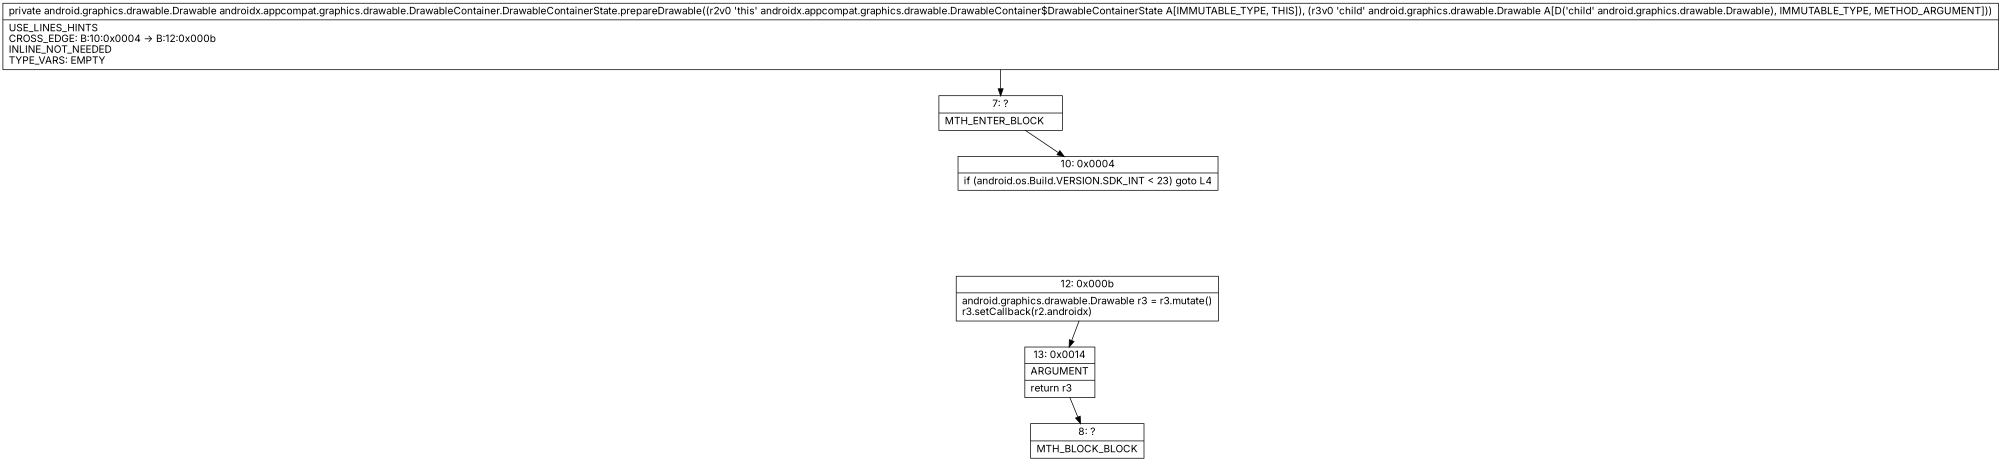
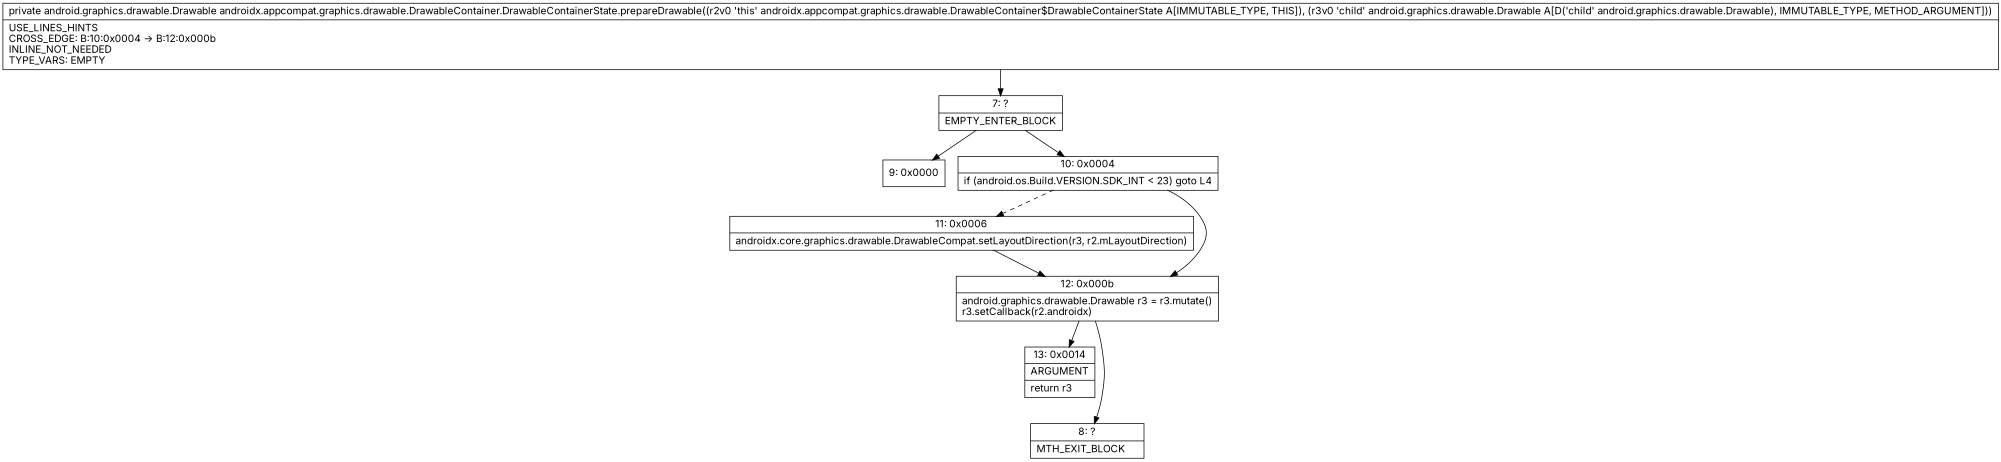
(995, 121) -> (1001, 121)
none -> (914, 173)
none -> (1206, 228)
none -> (962, 233)
(1074, 407) -> (1104, 369)
(1087, 449) -> (1081, 449)
